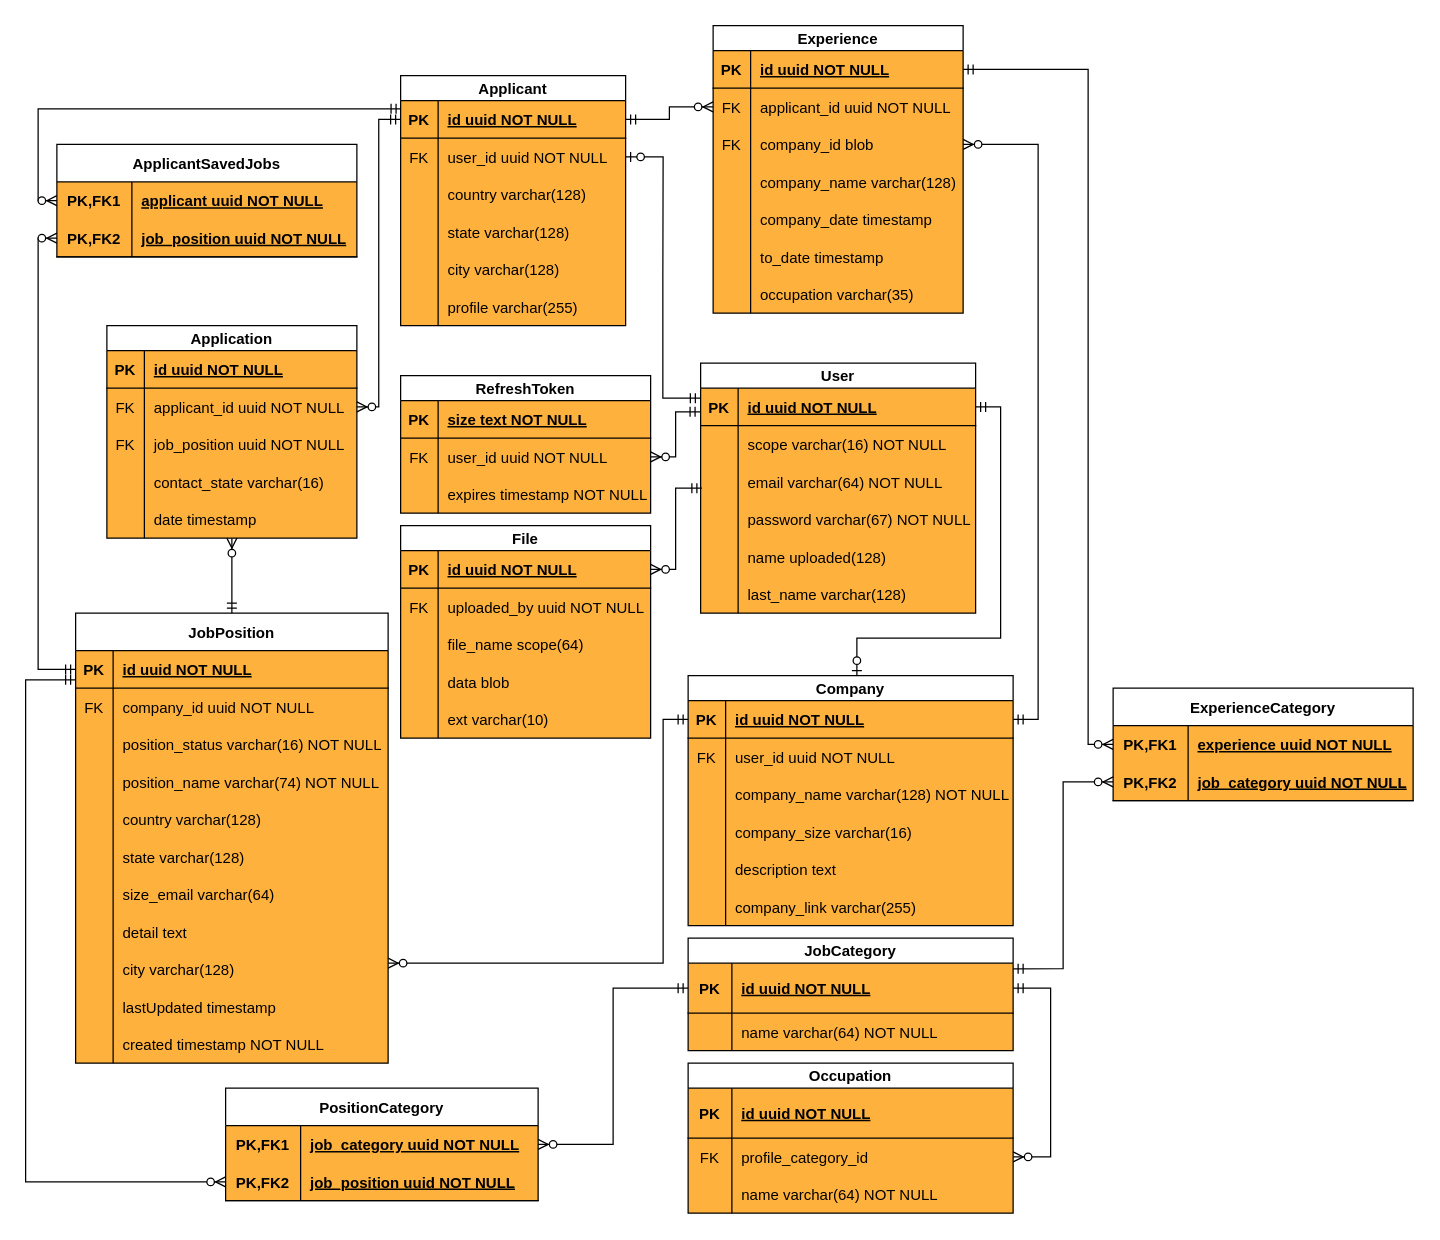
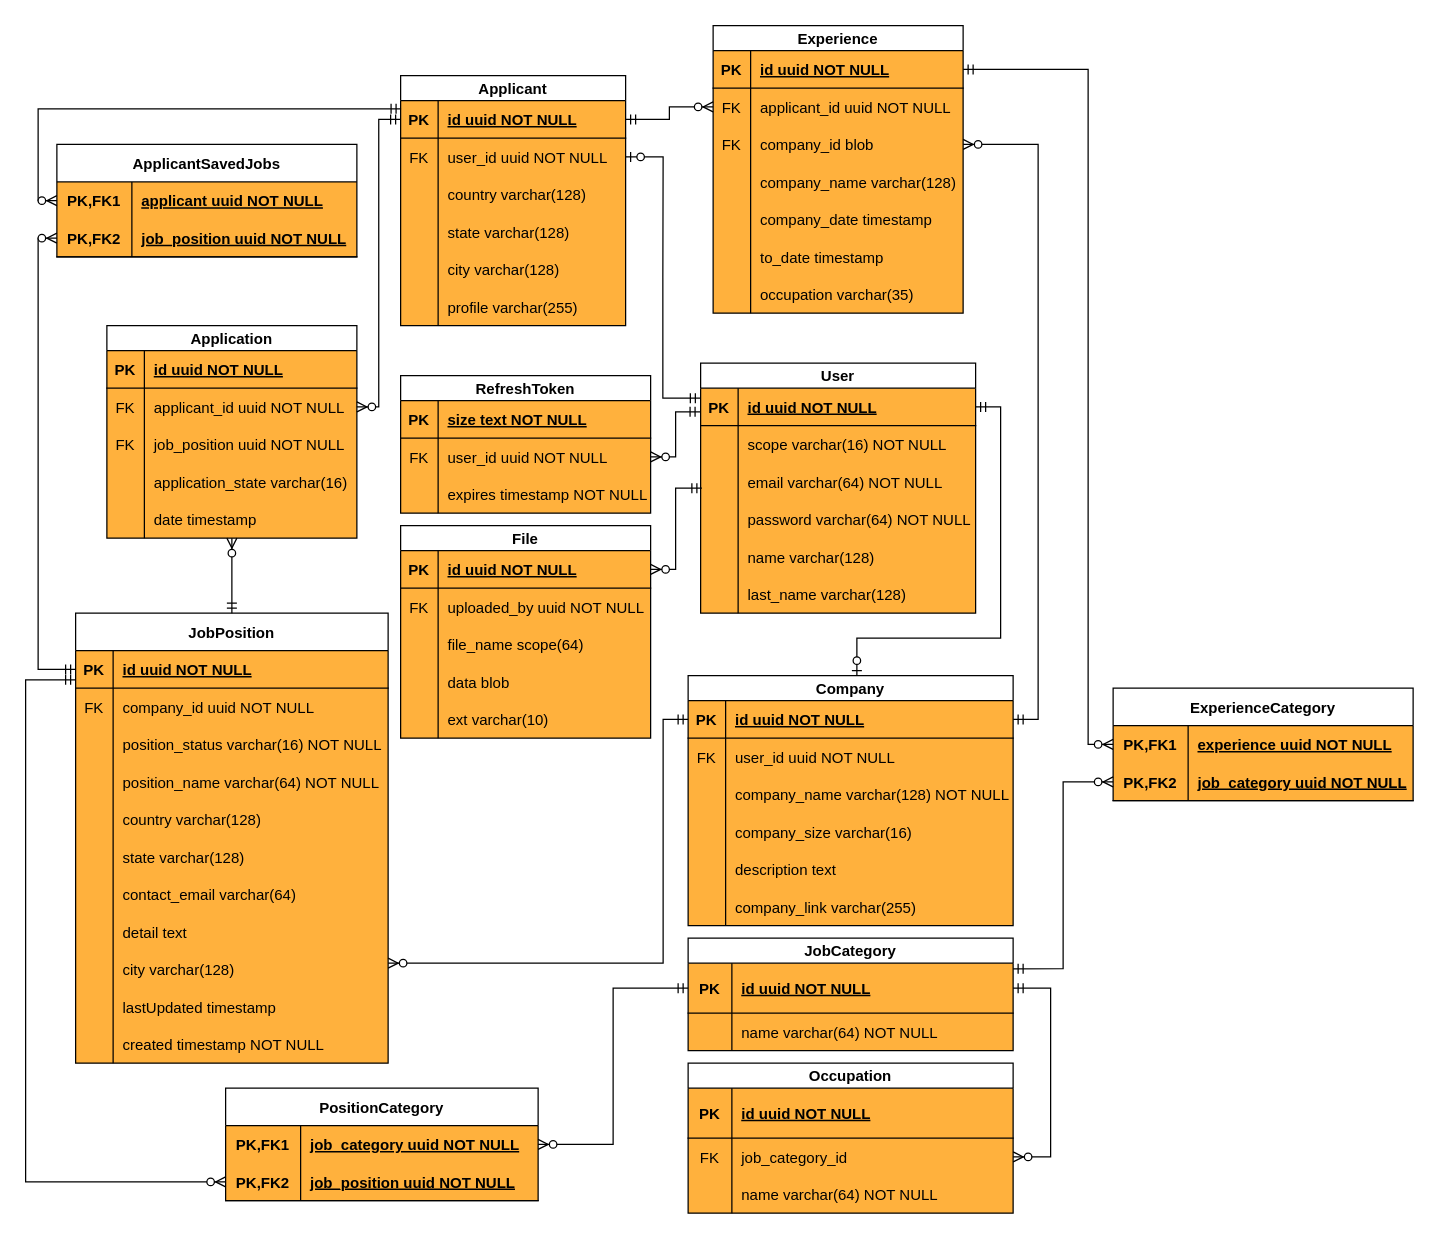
(257, 483) -> (268, 483)
(863, 520) -> (863, 520)
(819, 558) -> (817, 558)
(256, 783) -> (256, 783)
(207, 895) -> (222, 895)
(815, 1158) -> (802, 1158)
